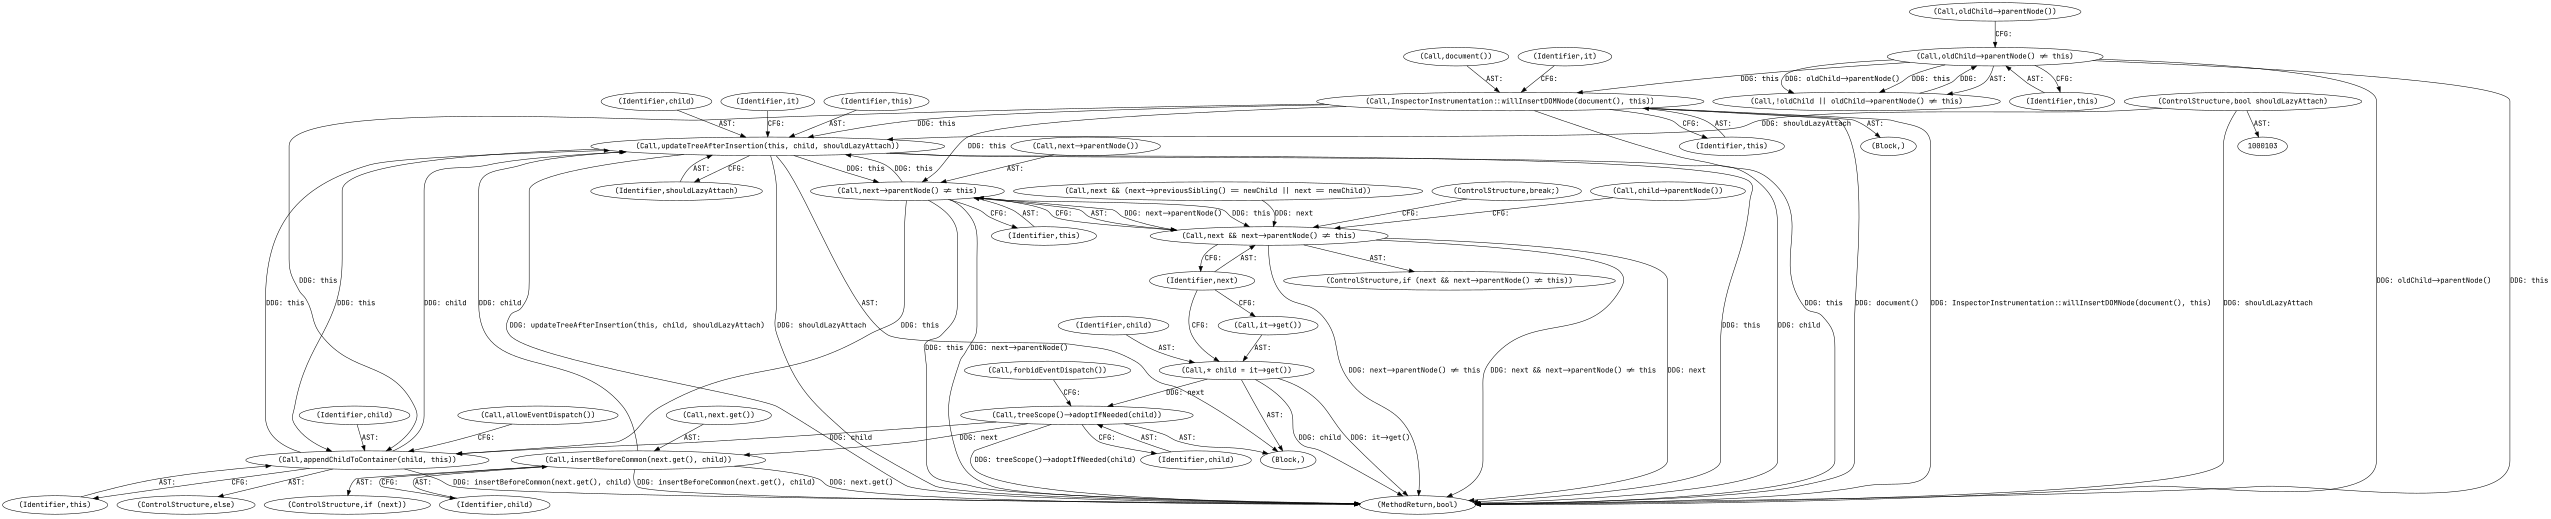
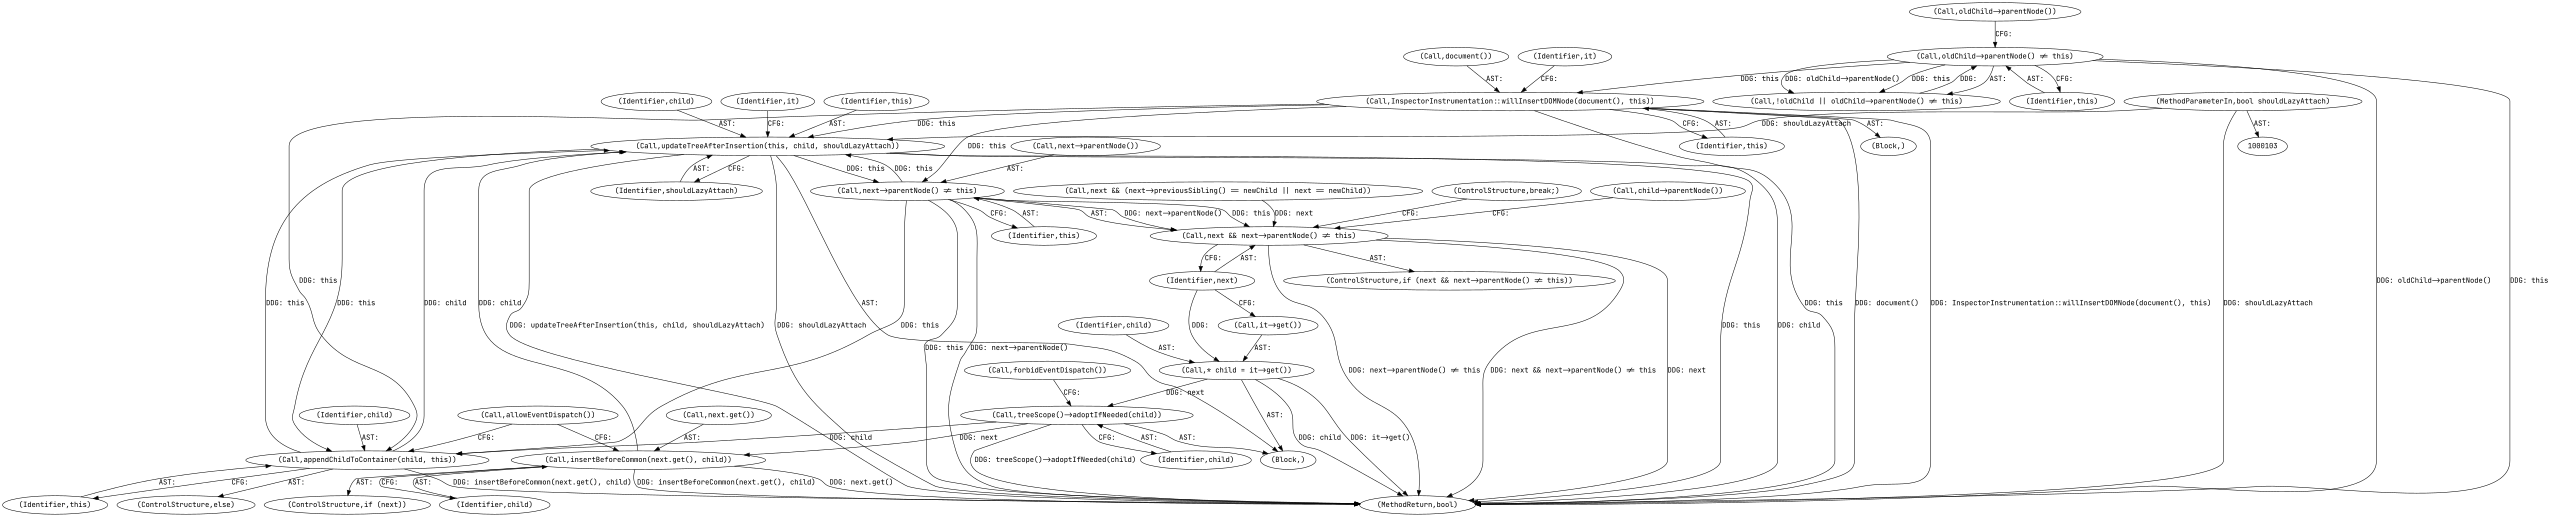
(2243, 102) -> (2243, 102)
(1078, 222) -> none
(1203, 326) -> (1203, 326)
none -> (586, 437)
